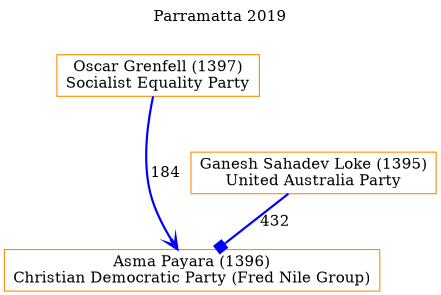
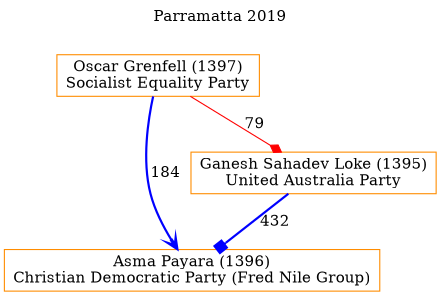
none -> (230, 121)
